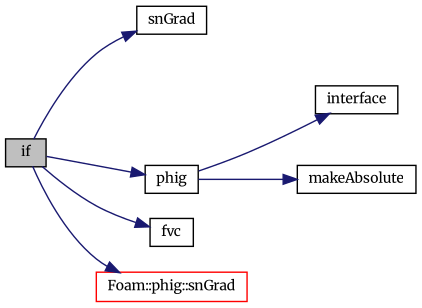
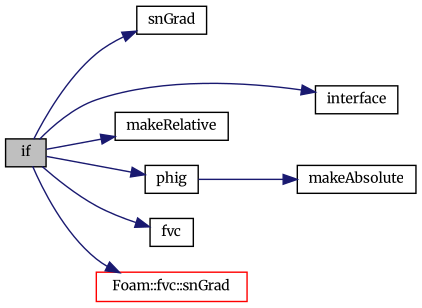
none -> (172, 126)
(259, 148) -> (163, 86)
(172, 287) -> (172, 287)
